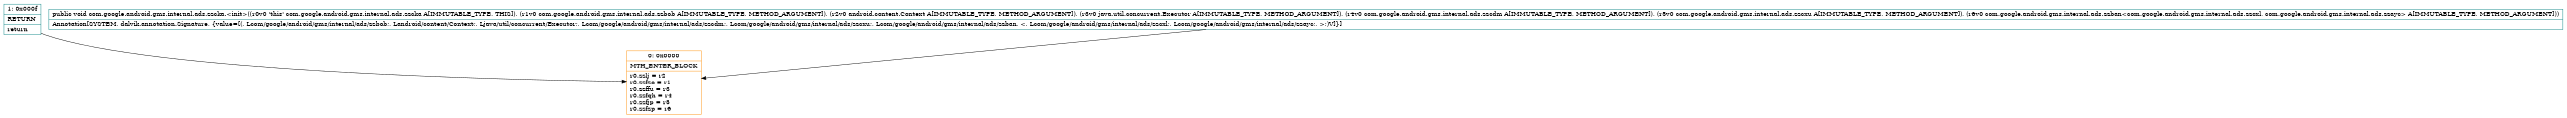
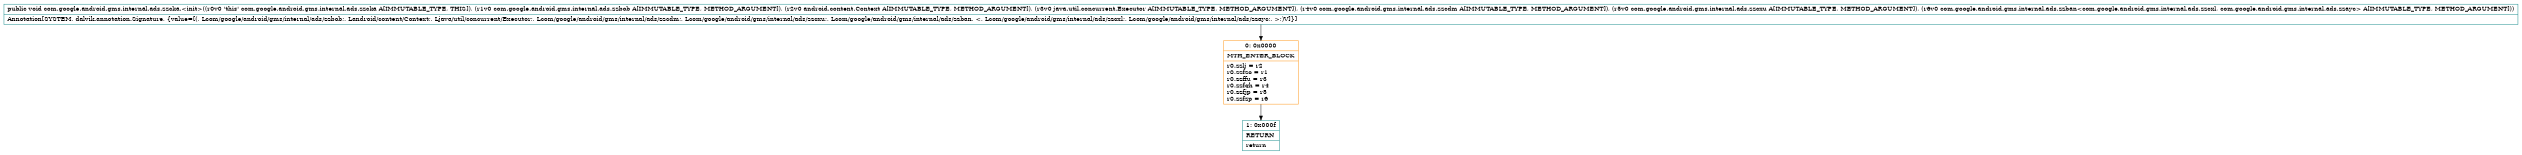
(330, 72) -> (1261, 110)
